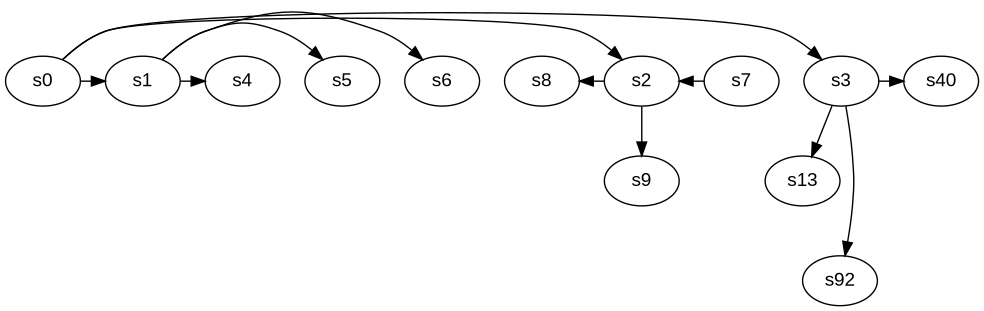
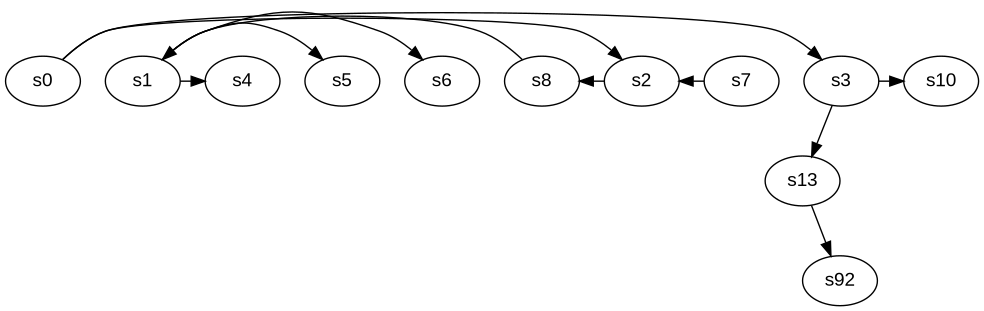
(86, 81) -> (350, 16)
(941, 81) -> (941, 81)
(854, 174) -> (819, 224)
(642, 181) -> none
